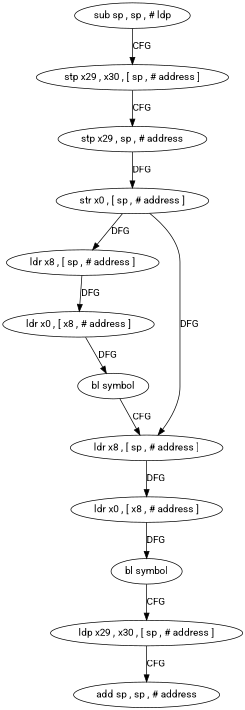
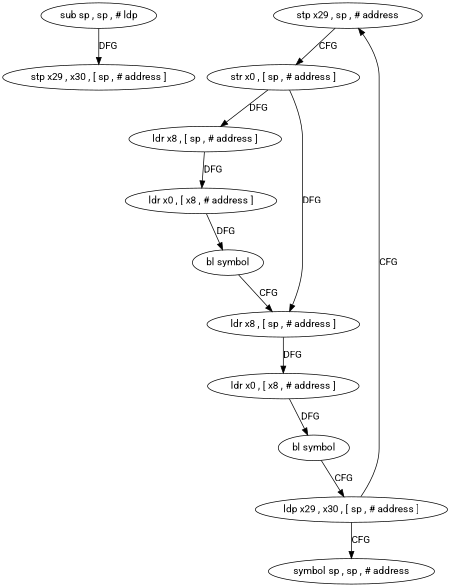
(142, 46) -> (108, 46)
(132, 105) -> (379, 266)
(142, 170) -> (328, 46)
(147, 695) -> (351, 571)
